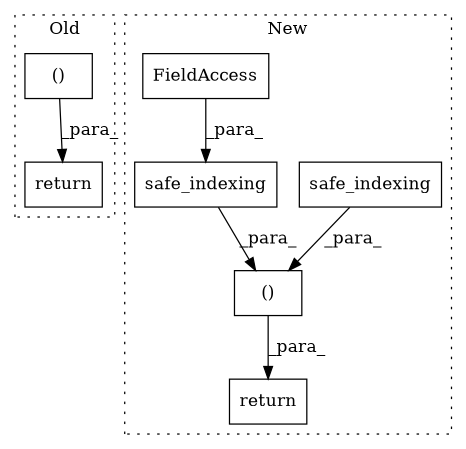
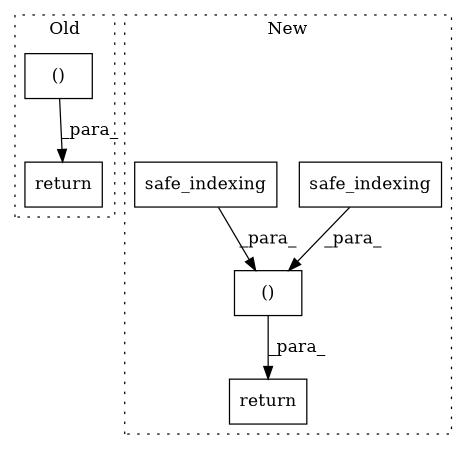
(206, 76) -> none
